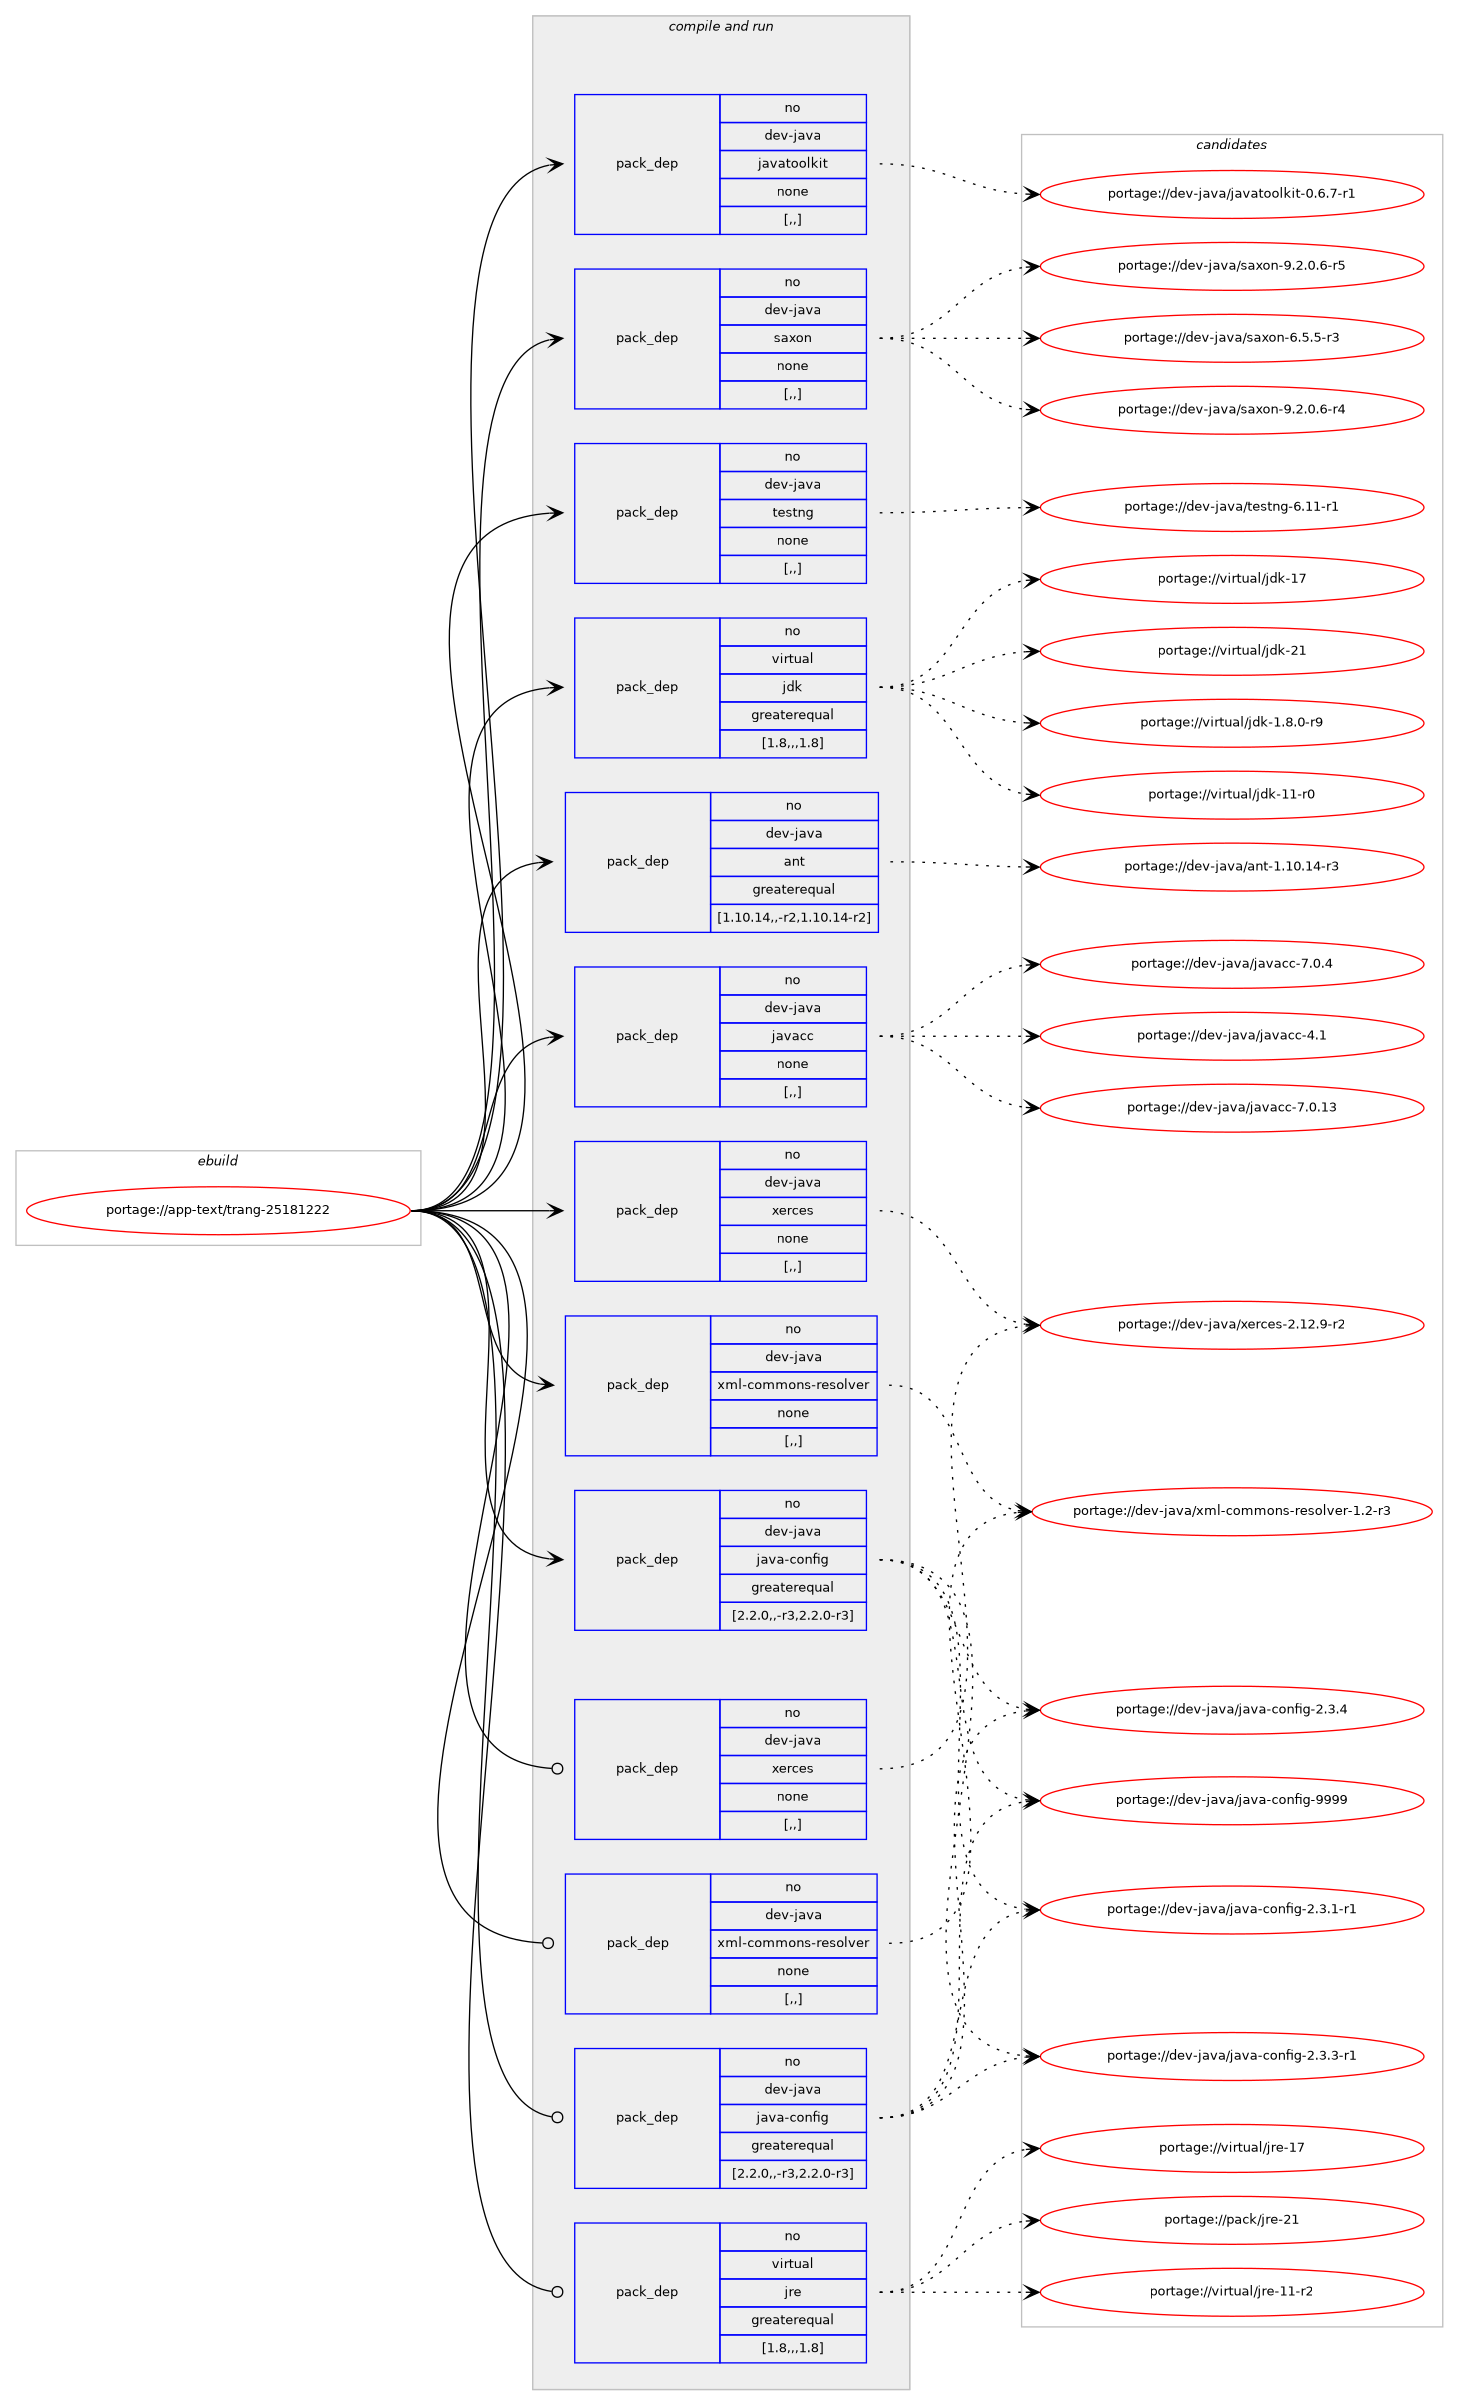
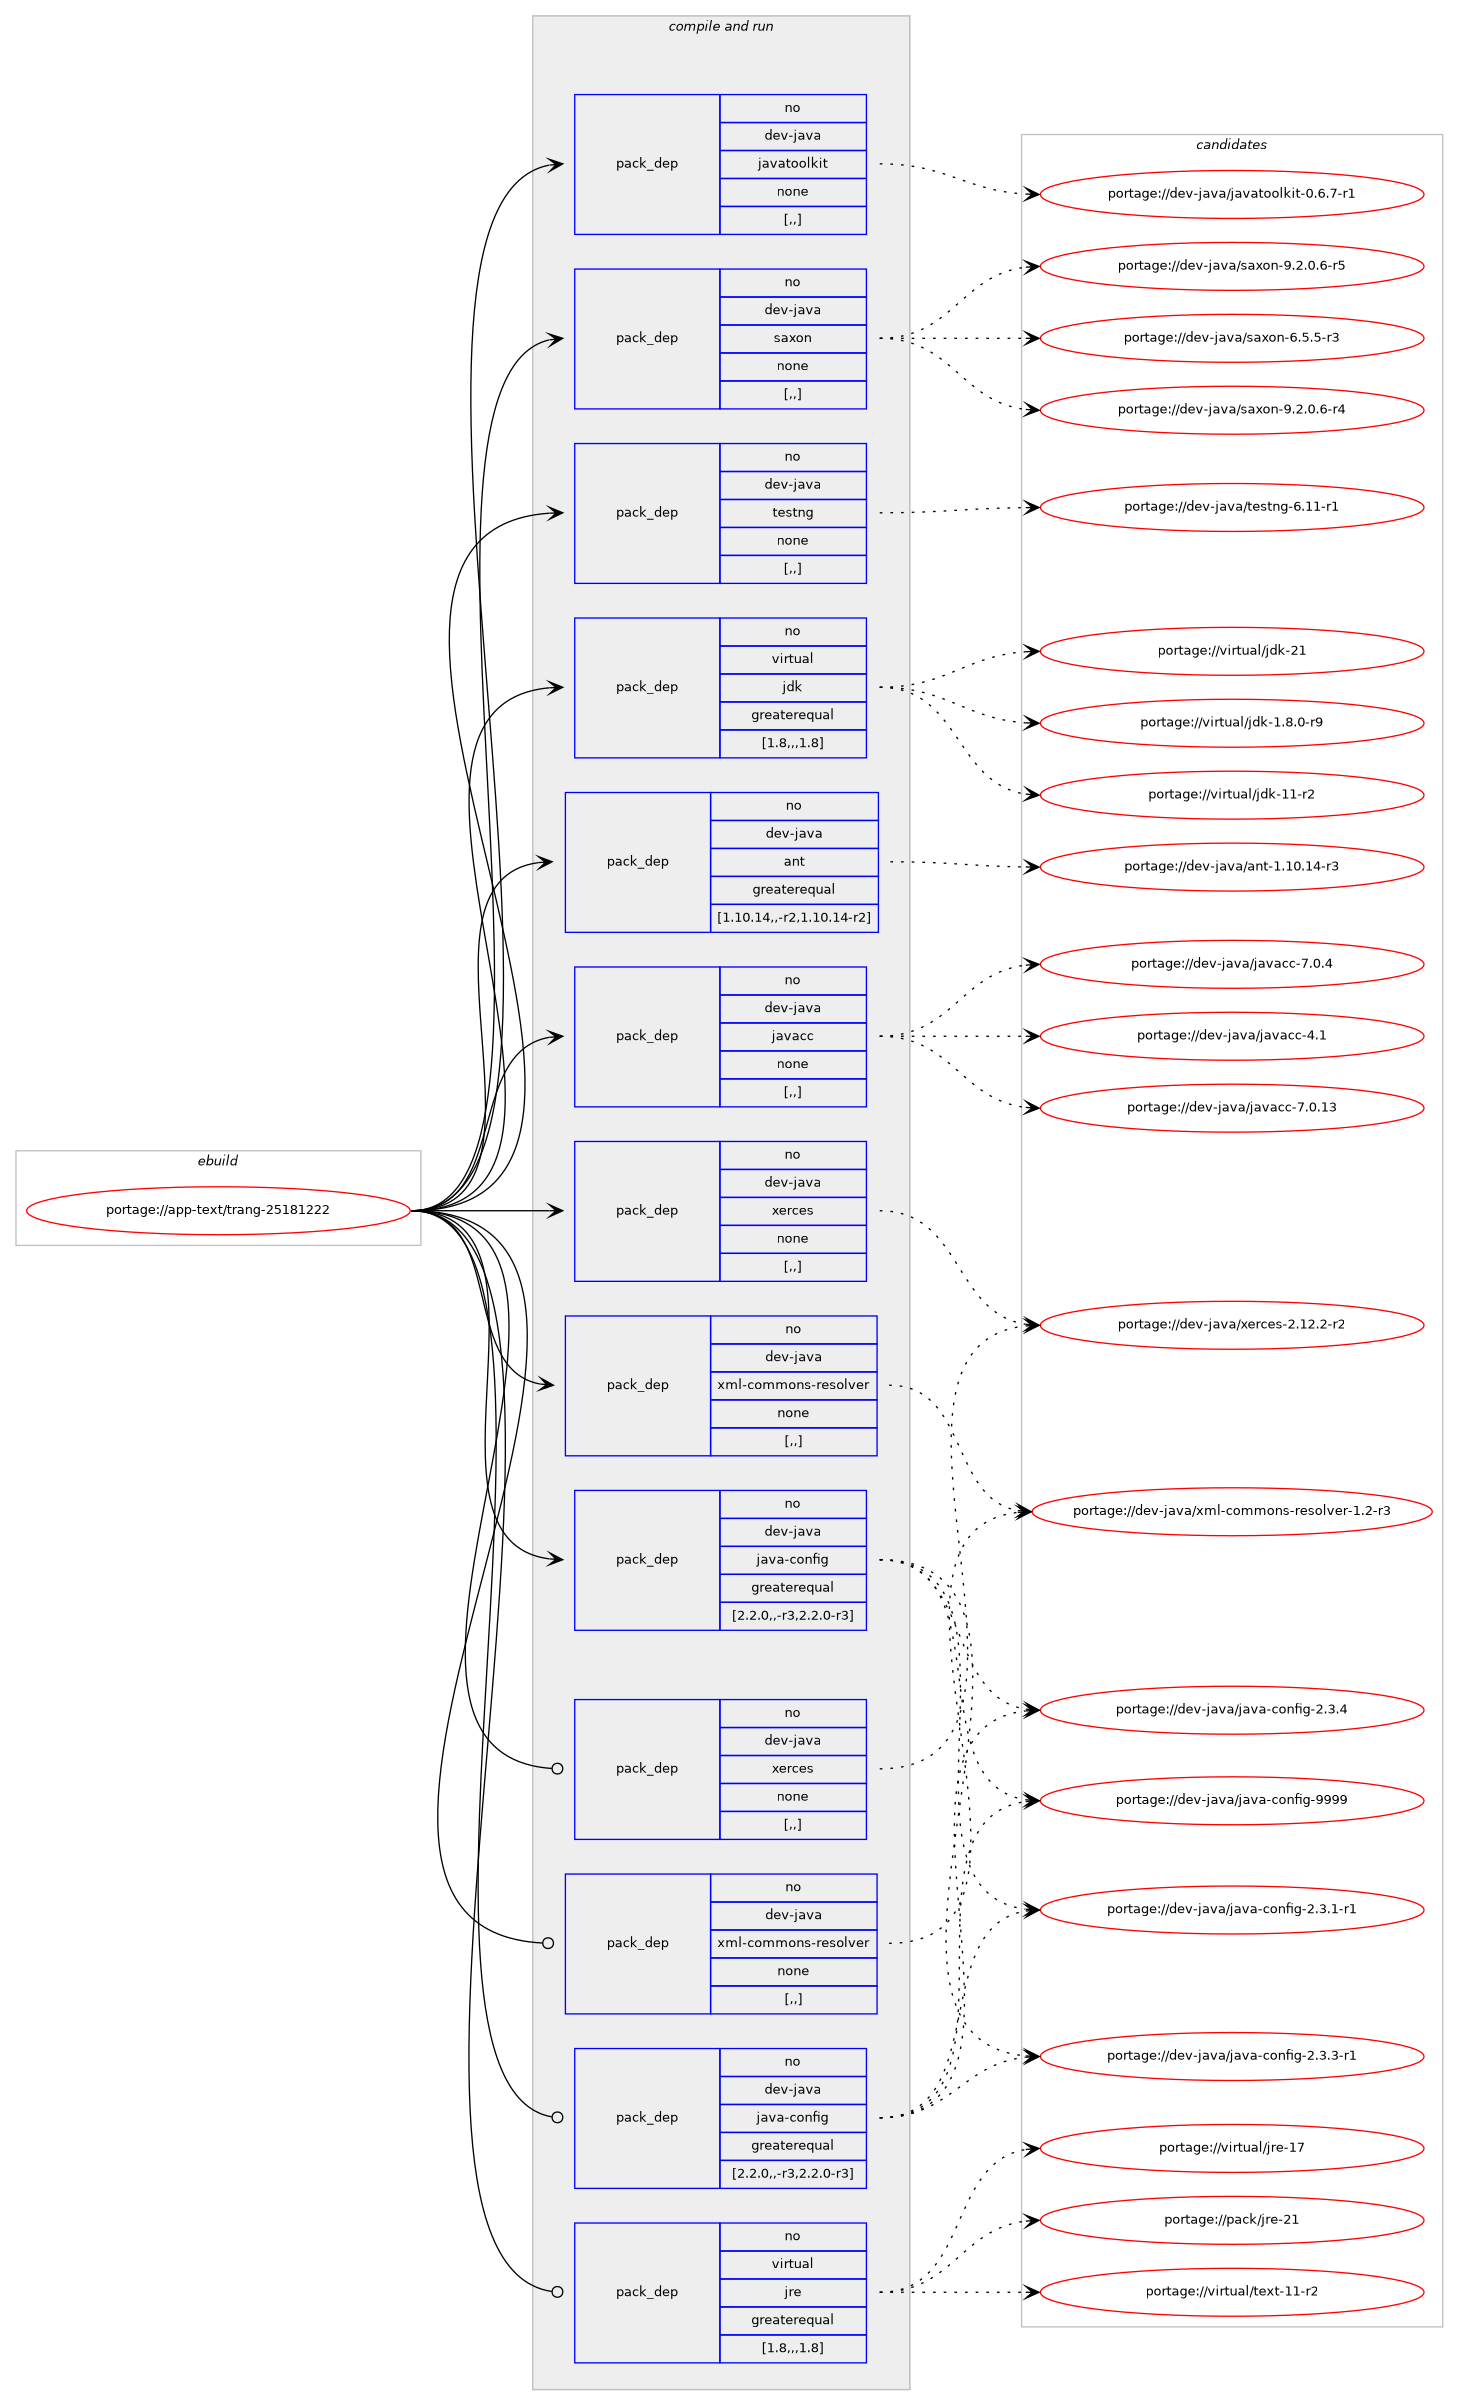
(1232, 579) -> none
(1232, 795) -> (1232, 795)
(1232, 1325) -> (1232, 1325)
(1232, 2292) -> (1232, 2292)
